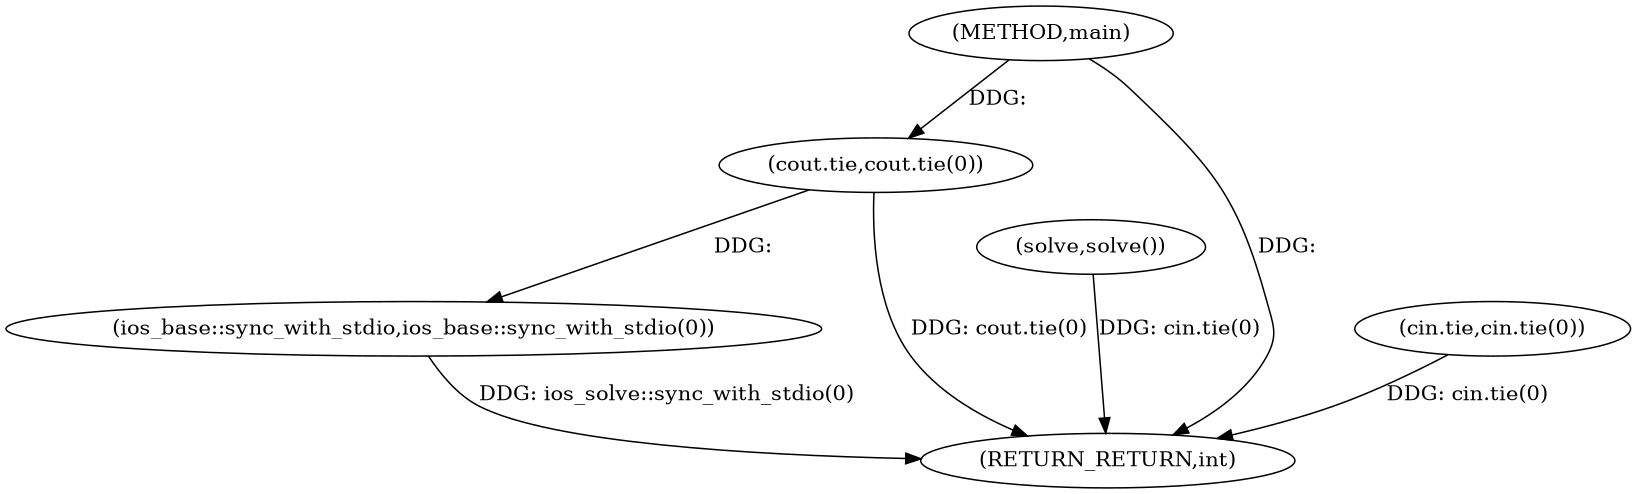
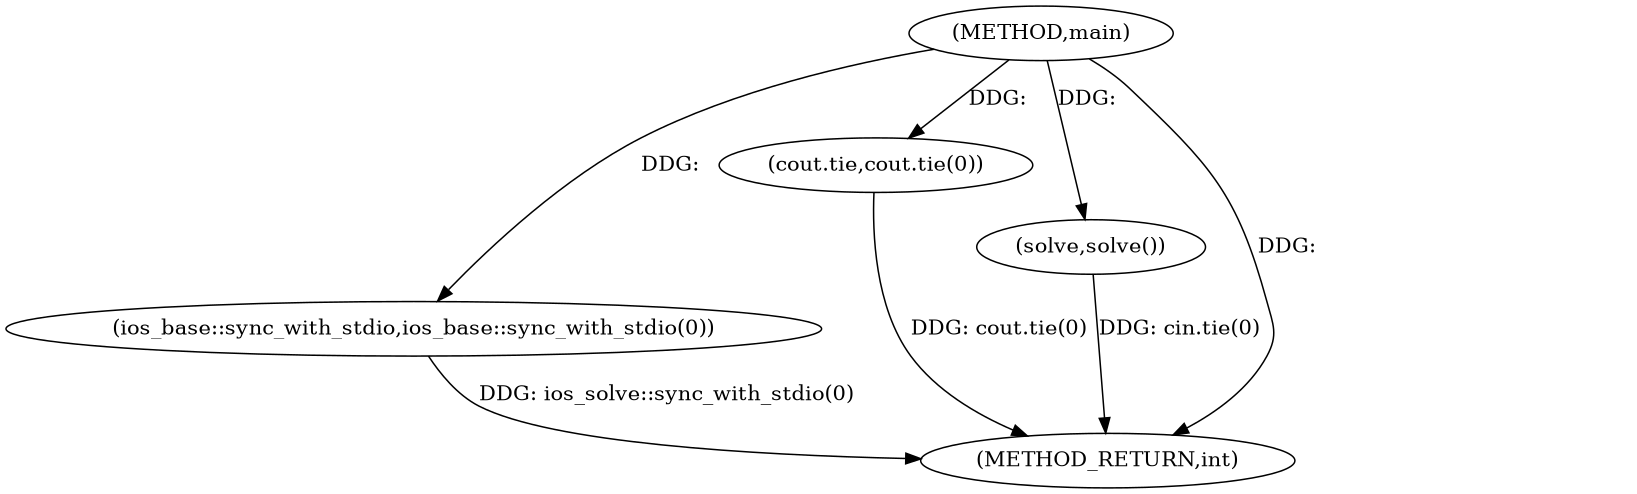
none -> (1064, 133)
(655, 243) -> (669, 125)
(1493, 329) -> none
(1108, 461) -> (1108, 461)
